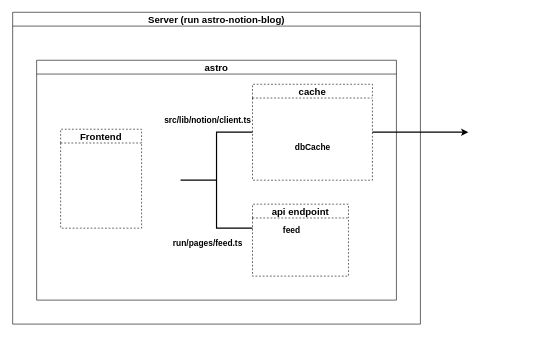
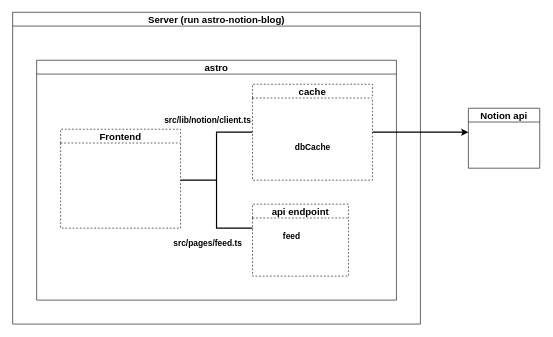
none -> (504, 138)
(101, 179) -> (120, 179)
(291, 230) -> (291, 236)
(208, 243) -> (208, 243)
